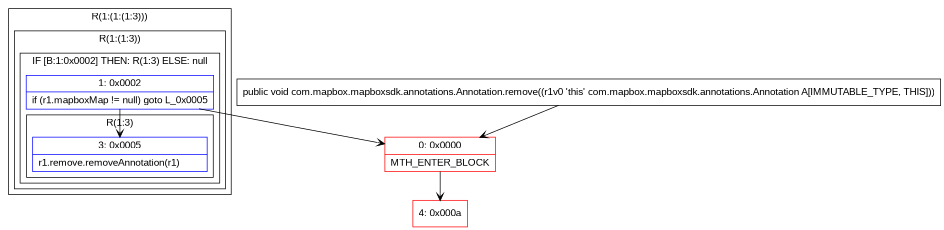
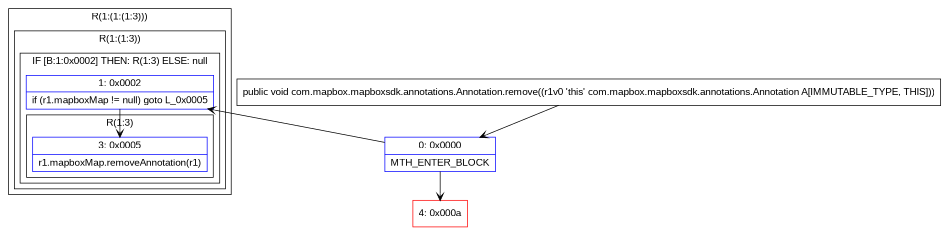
(288, 126) -> (300, 126)
(440, 154) -> (440, 154)
(109, 163) -> (120, 163)
